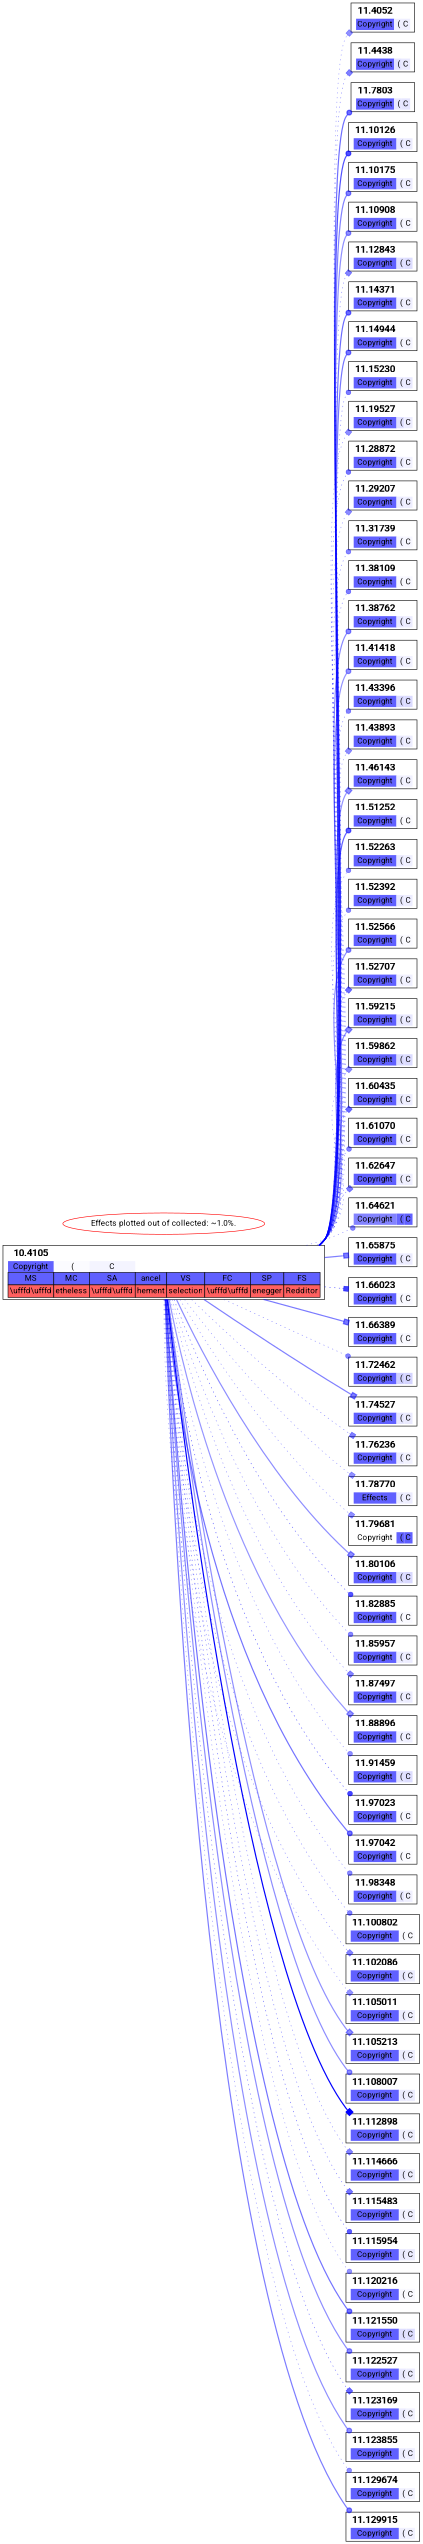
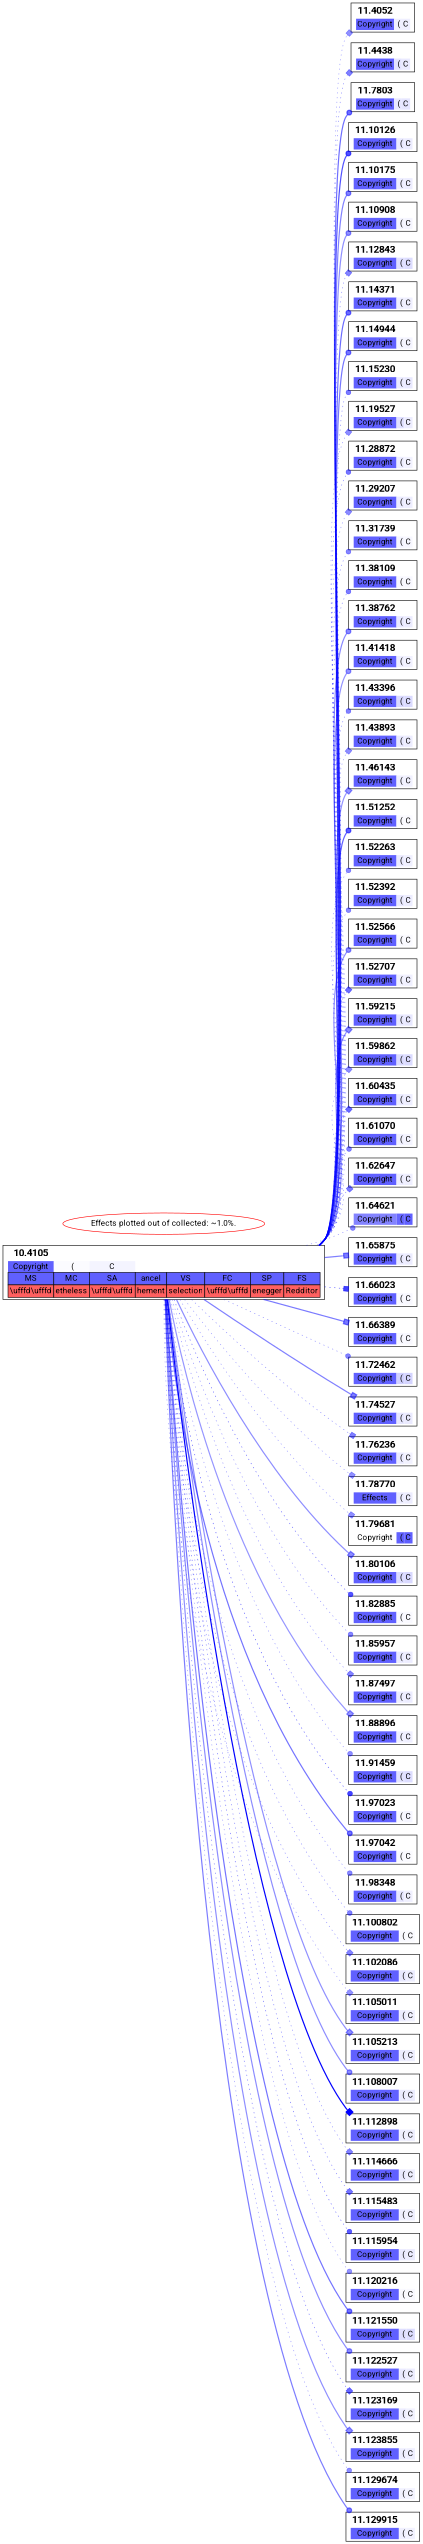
(211, 1873) -> (211, 1873)
